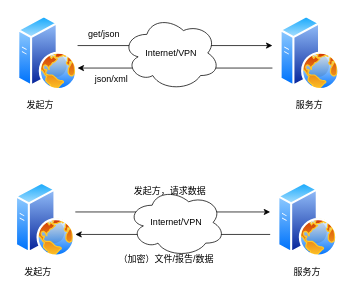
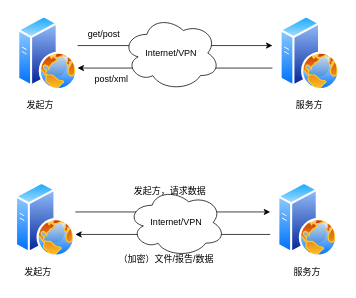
(104, 34) -> (104, 34)
(112, 79) -> (112, 79)
